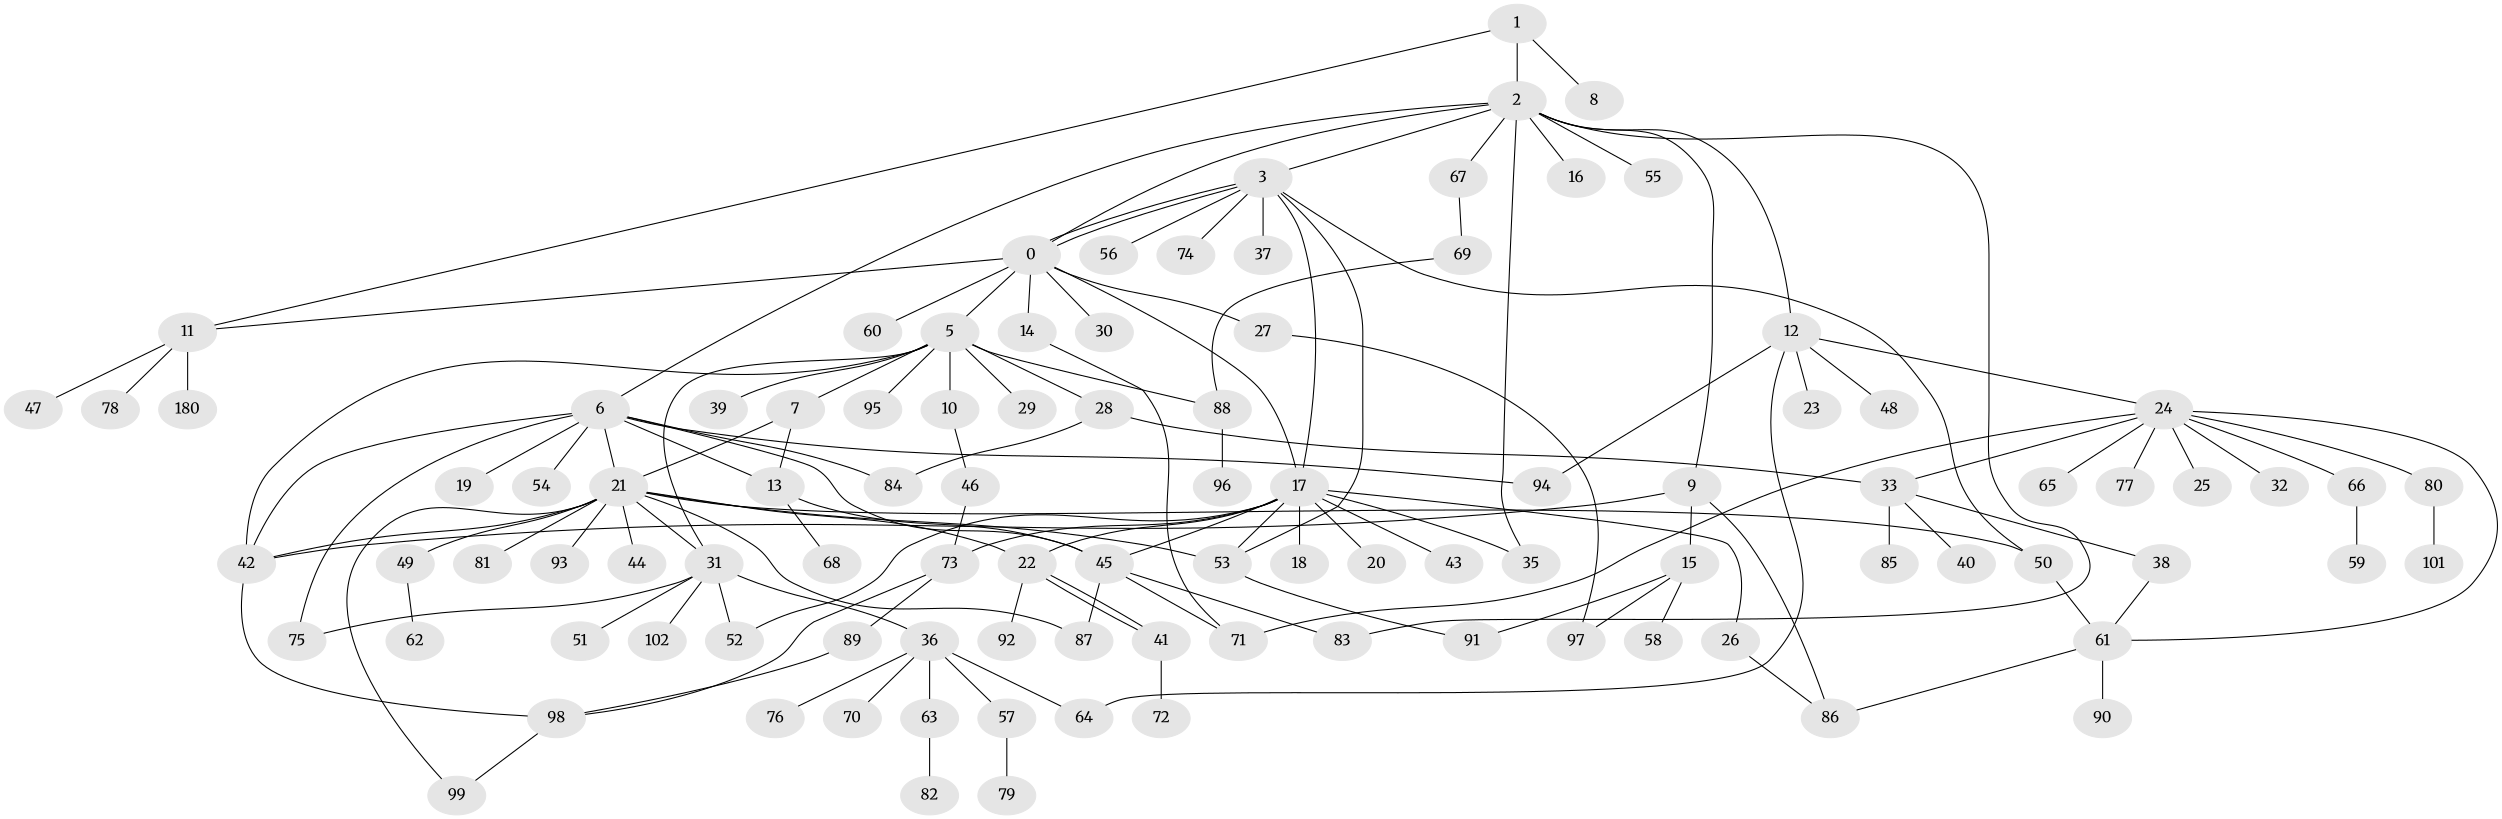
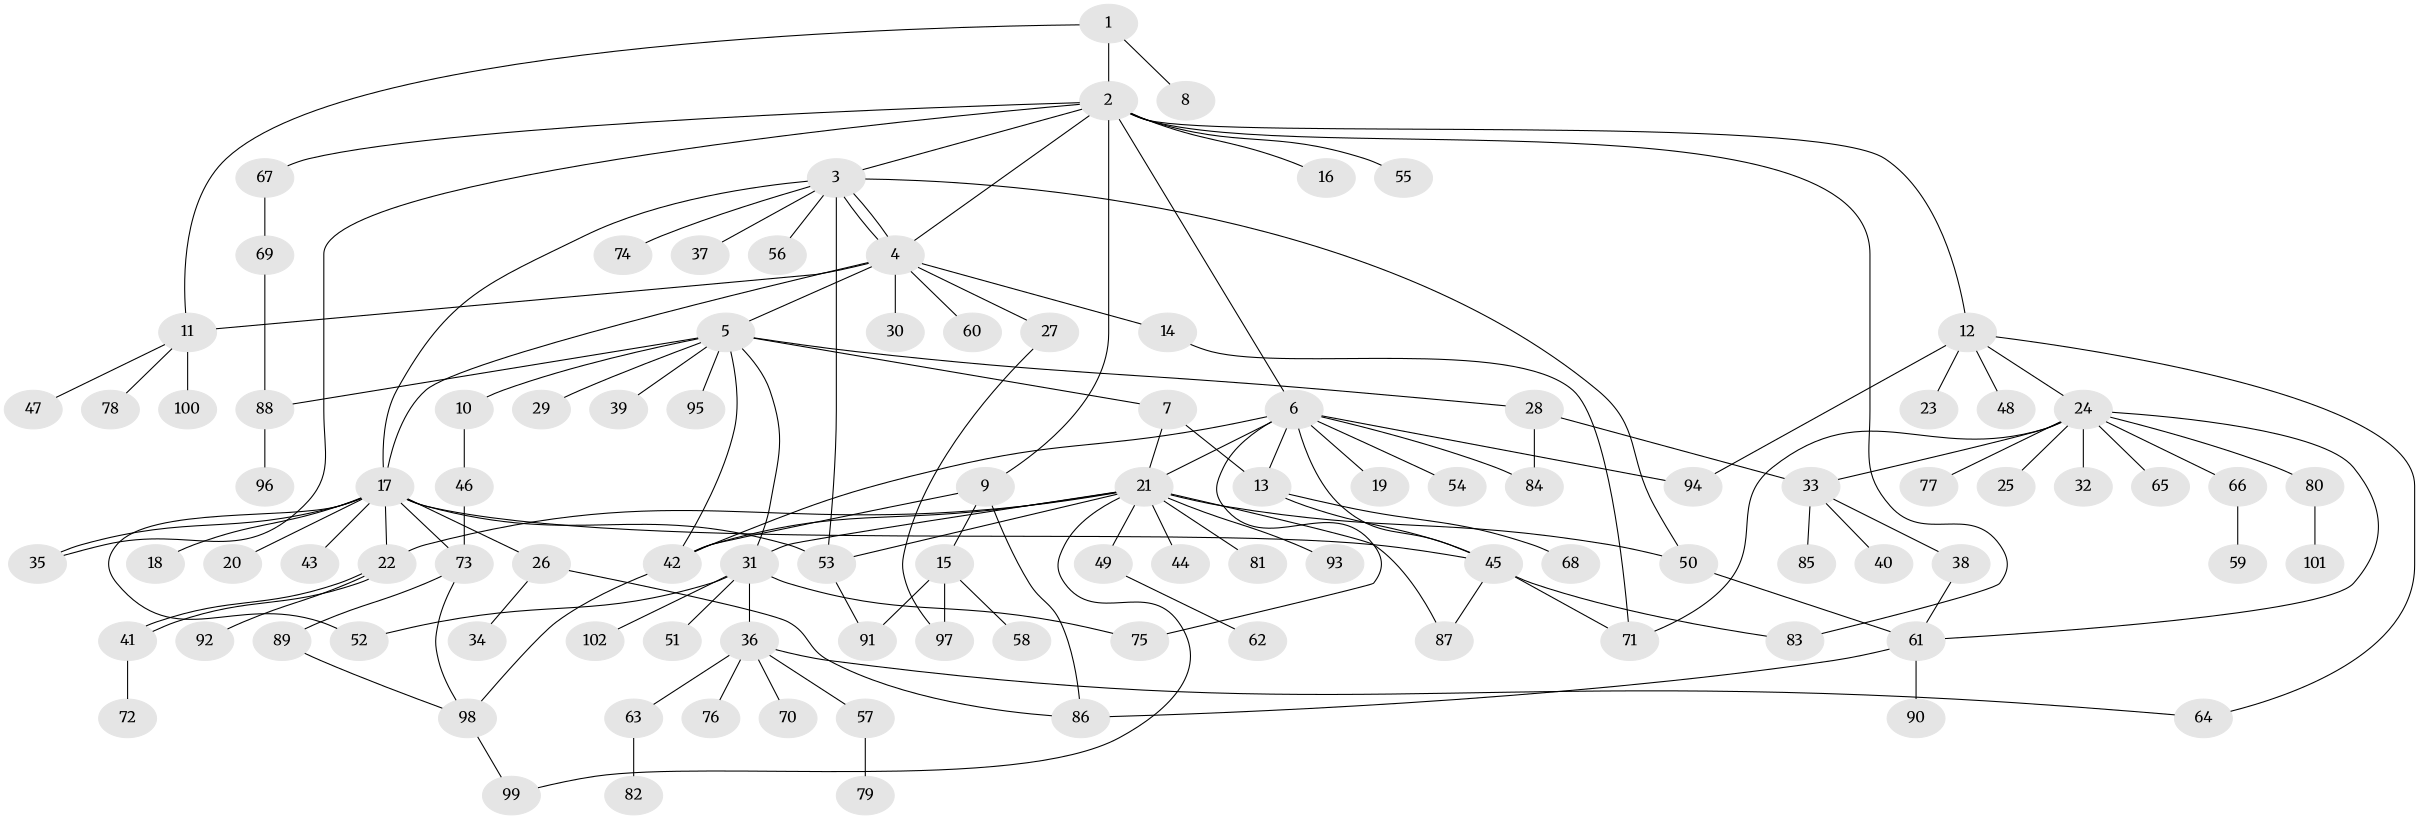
(1031, 255) -> (895, 255)
(188, 410) -> (188, 410)
none -> (477, 641)
